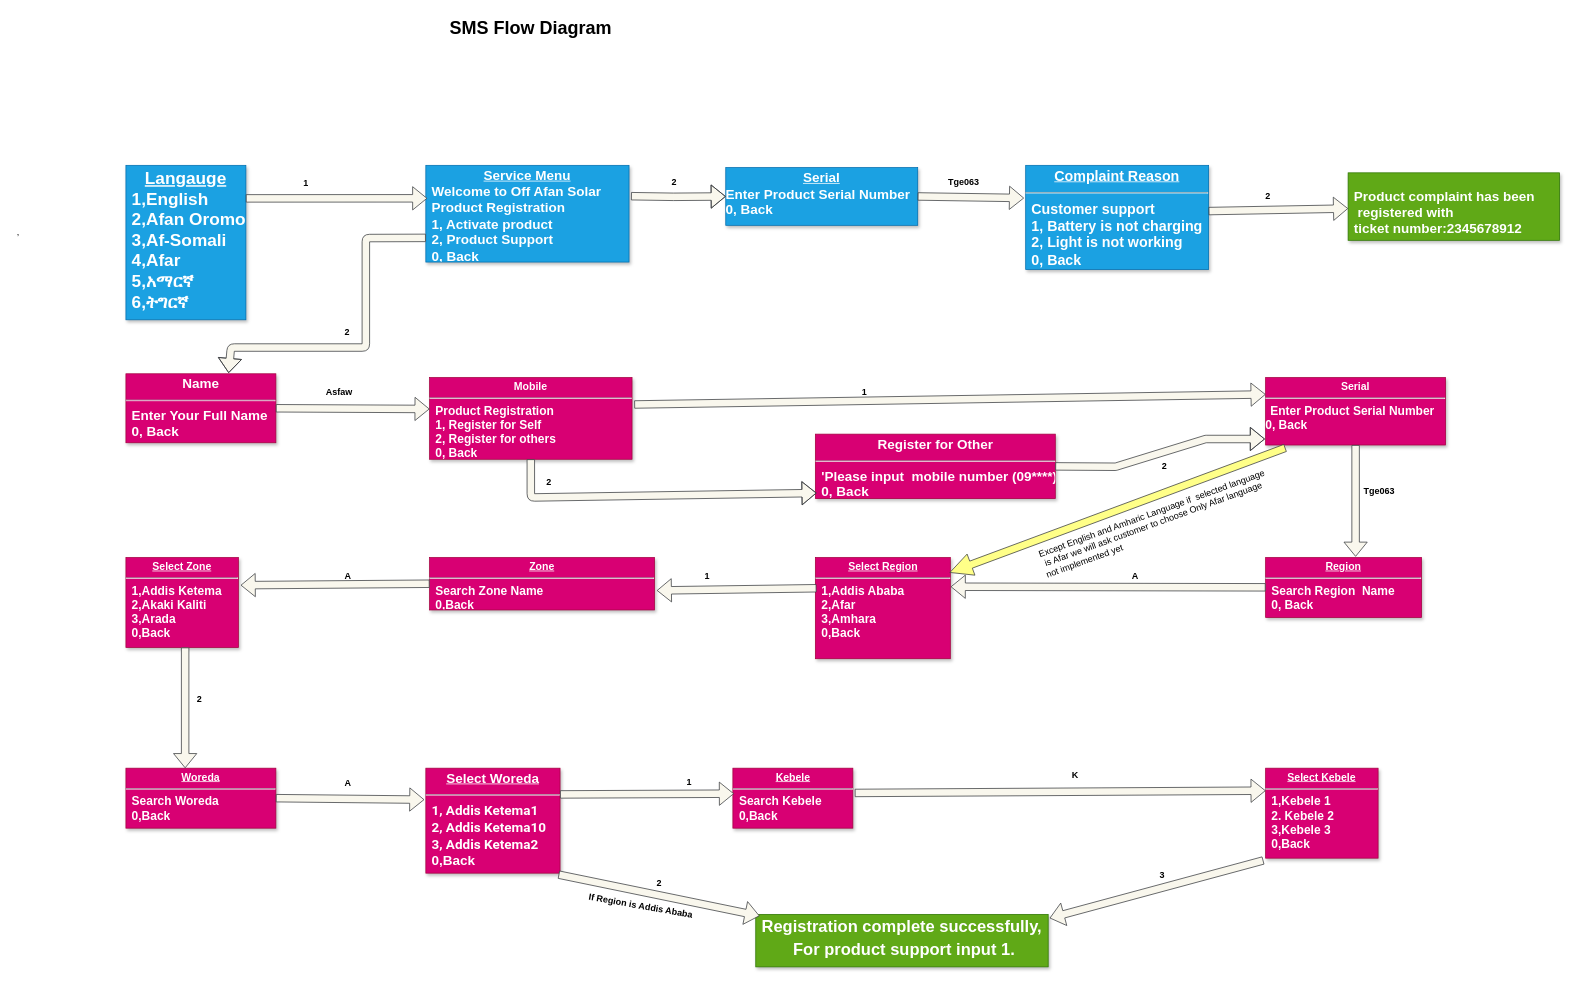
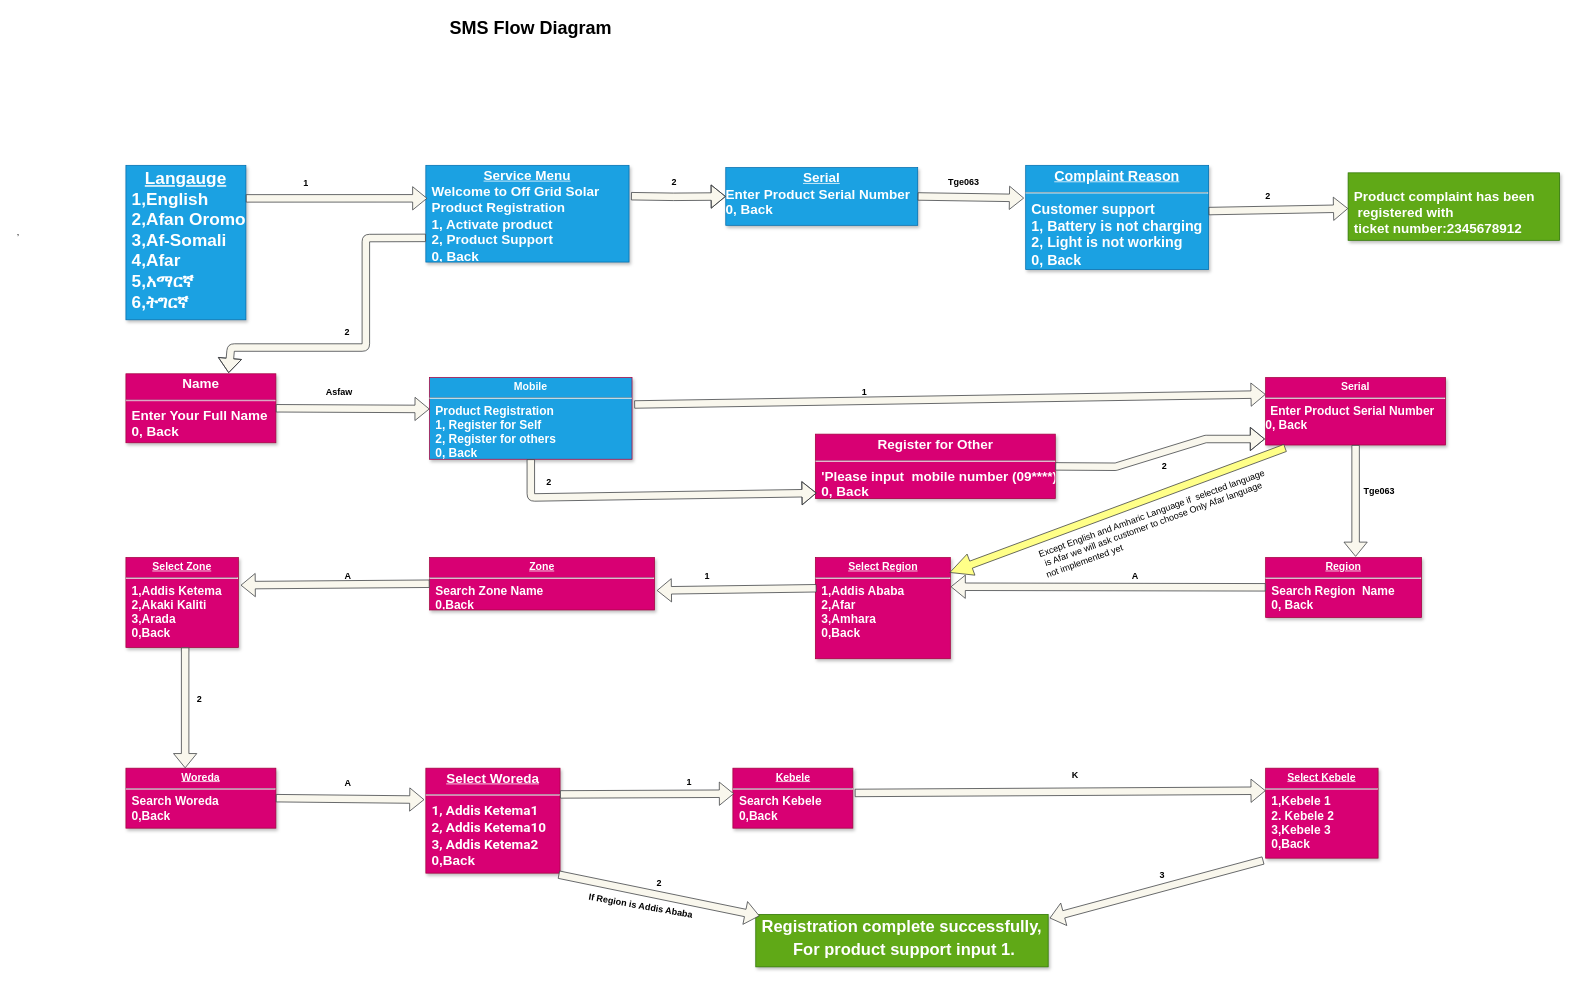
(482, 198) -> (480, 198)
(531, 419) -> (531, 419)
